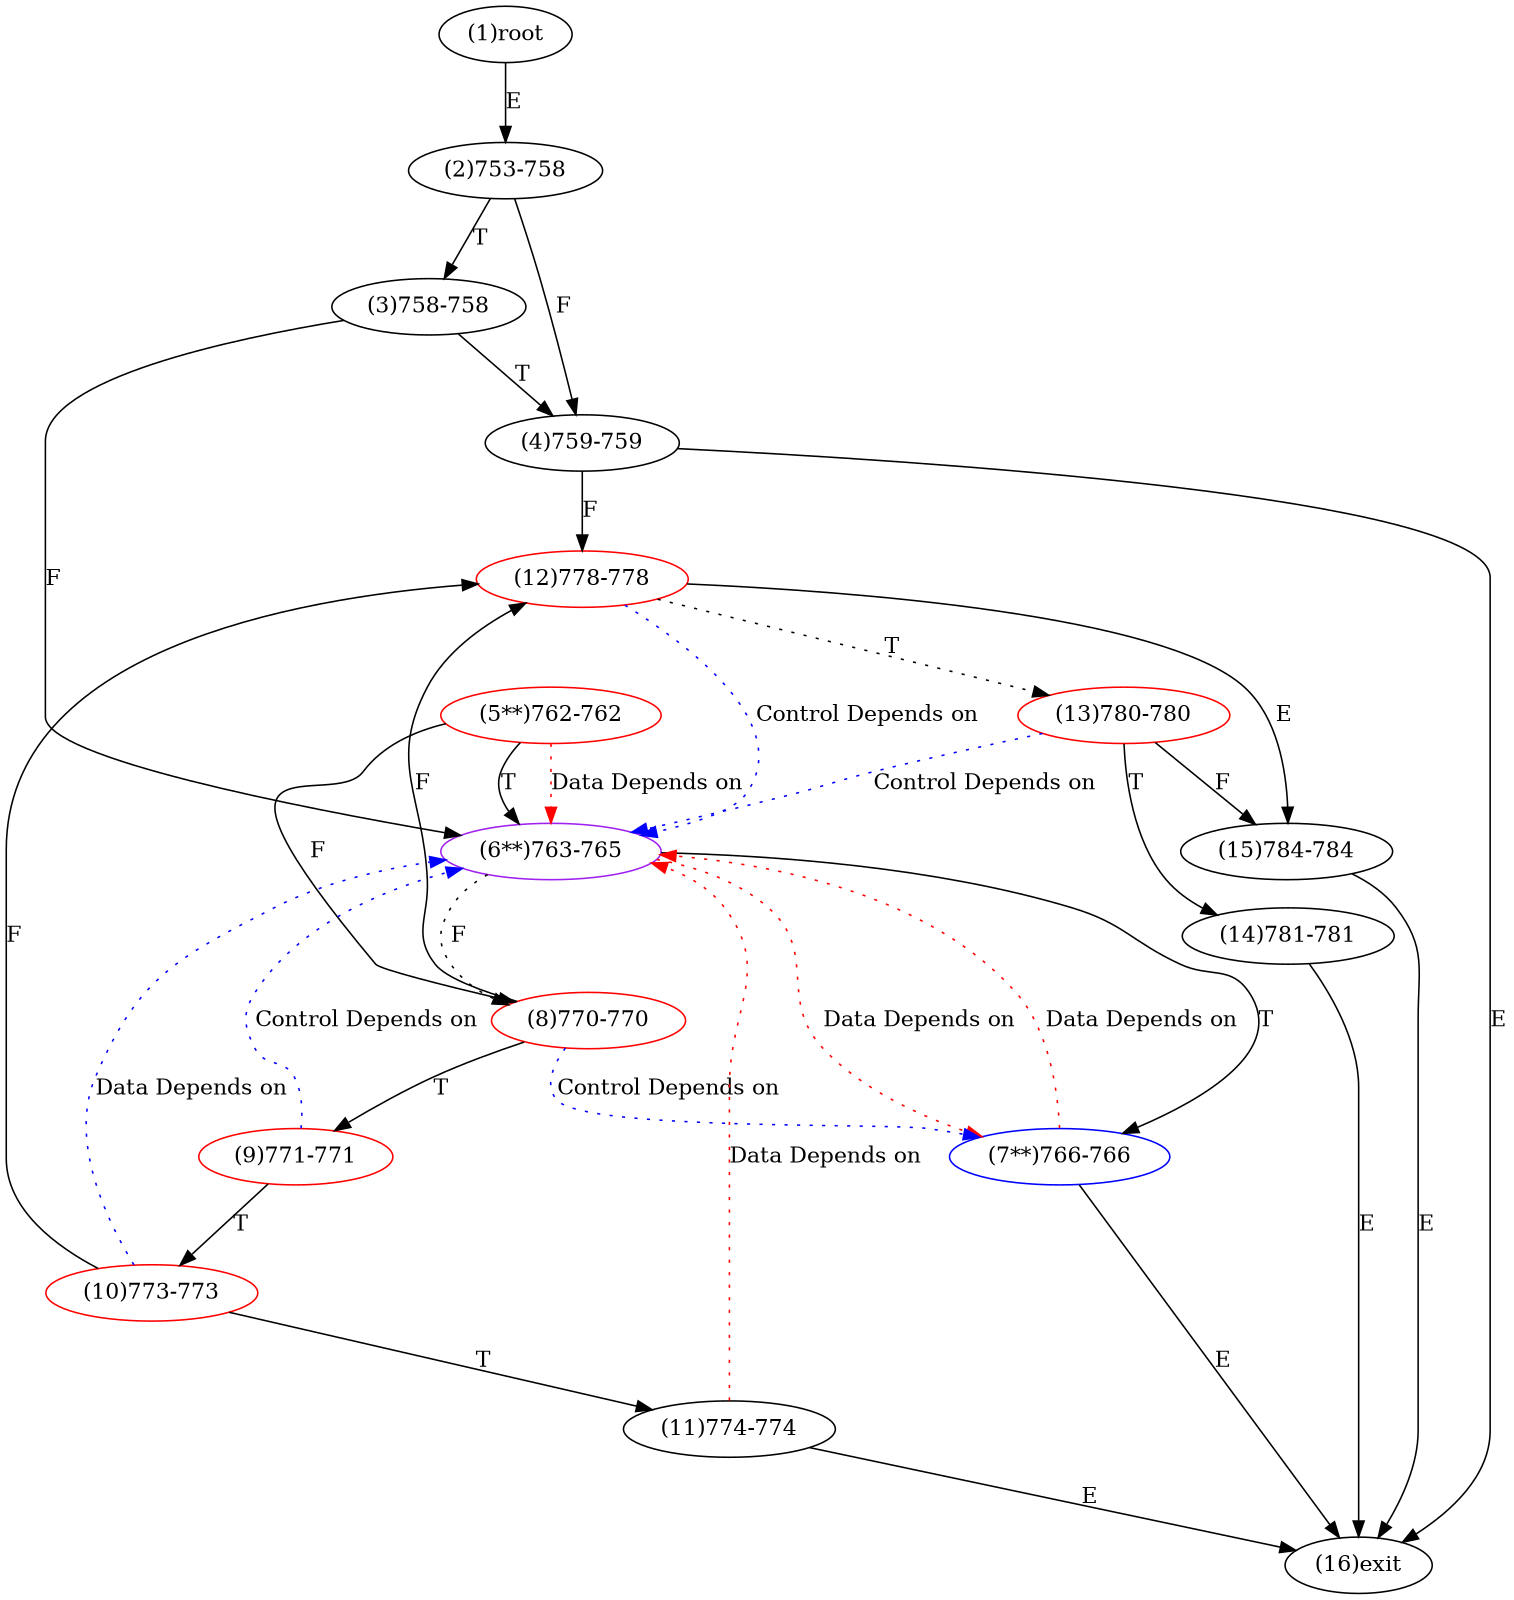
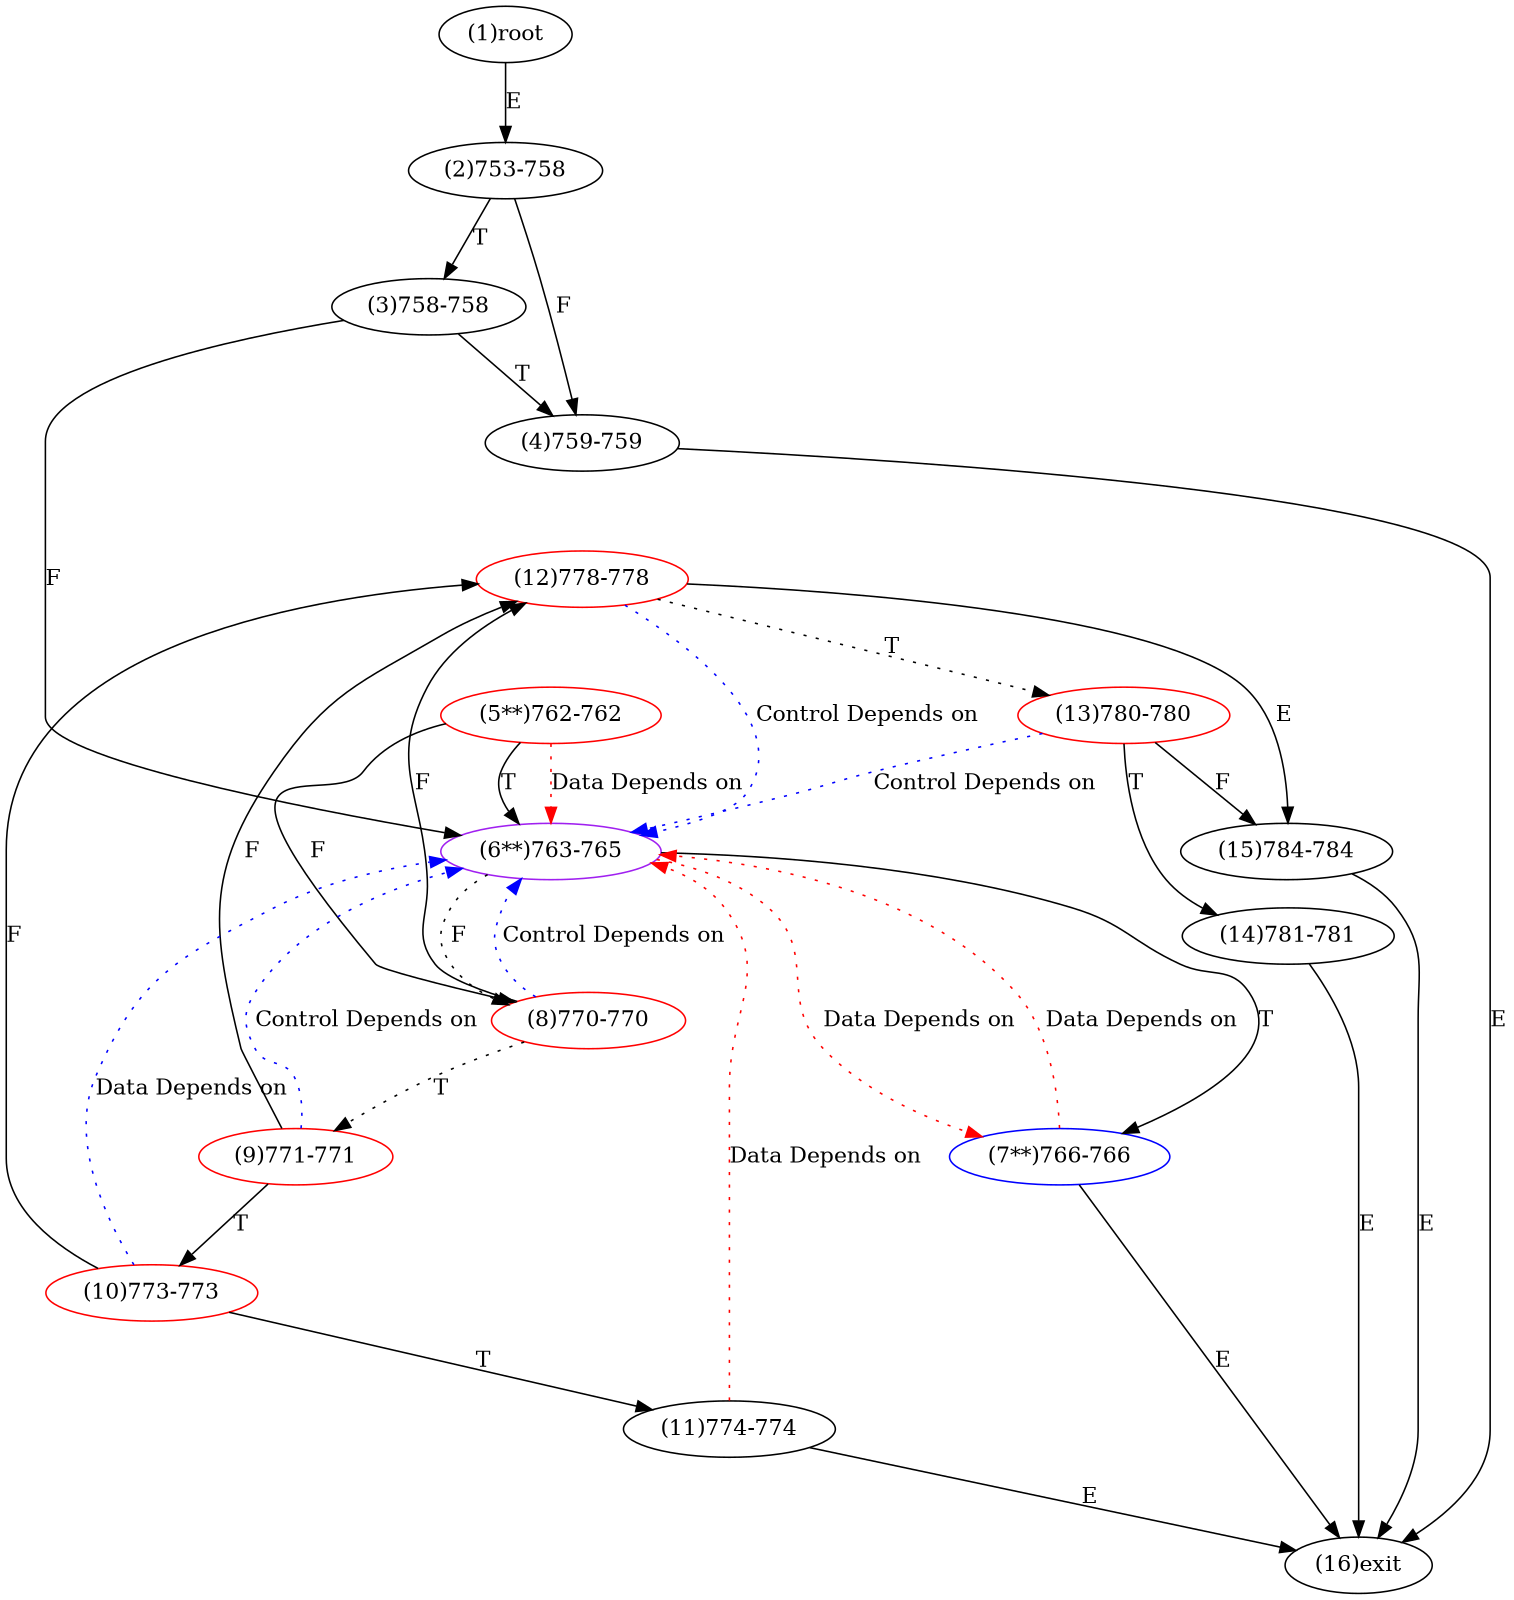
(582, 503) -> (249, 813)
(434, 1077) -> (434, 1077)
(719, 1123) -> (496, 950)
